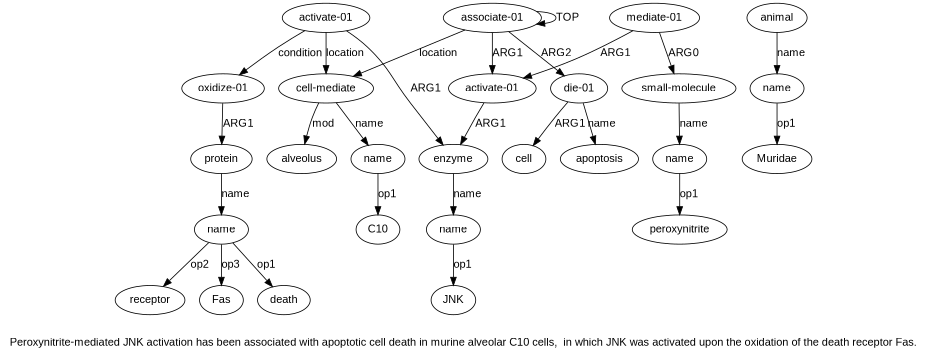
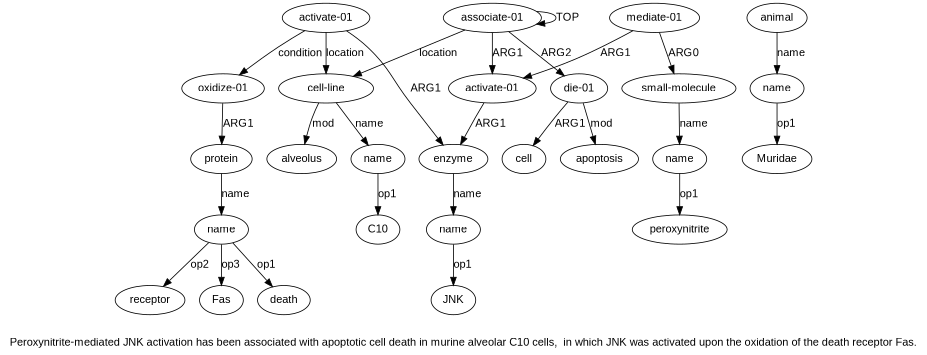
(326, 88) -> (326, 88)
(602, 124) -> (602, 124)
